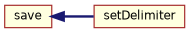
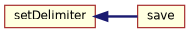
(79, 16) -> (122, 16)
